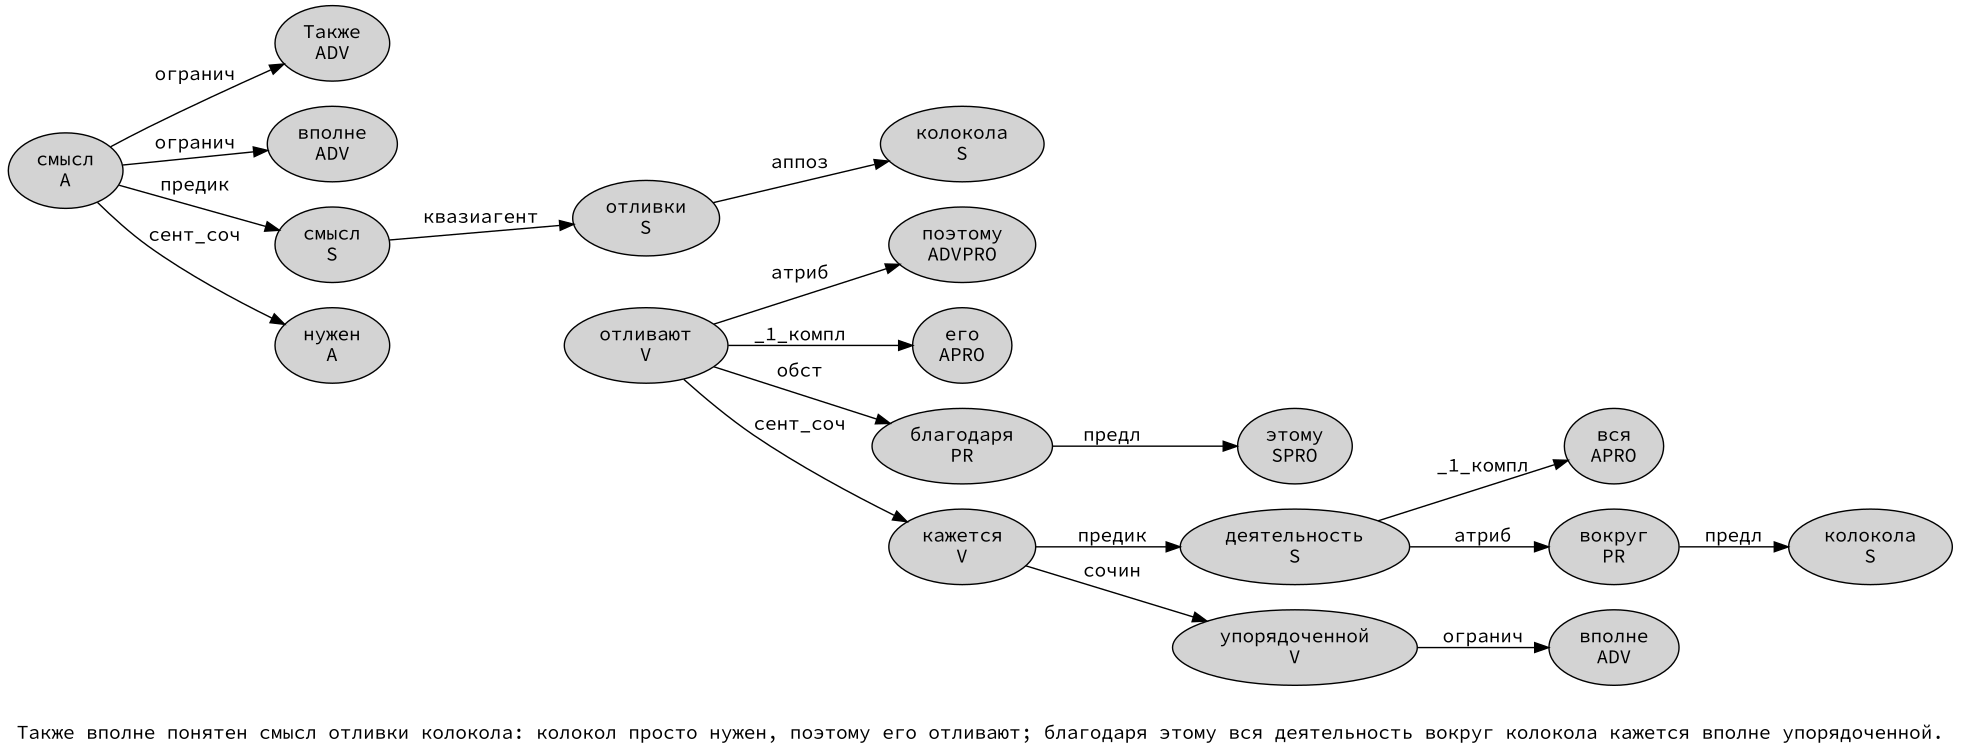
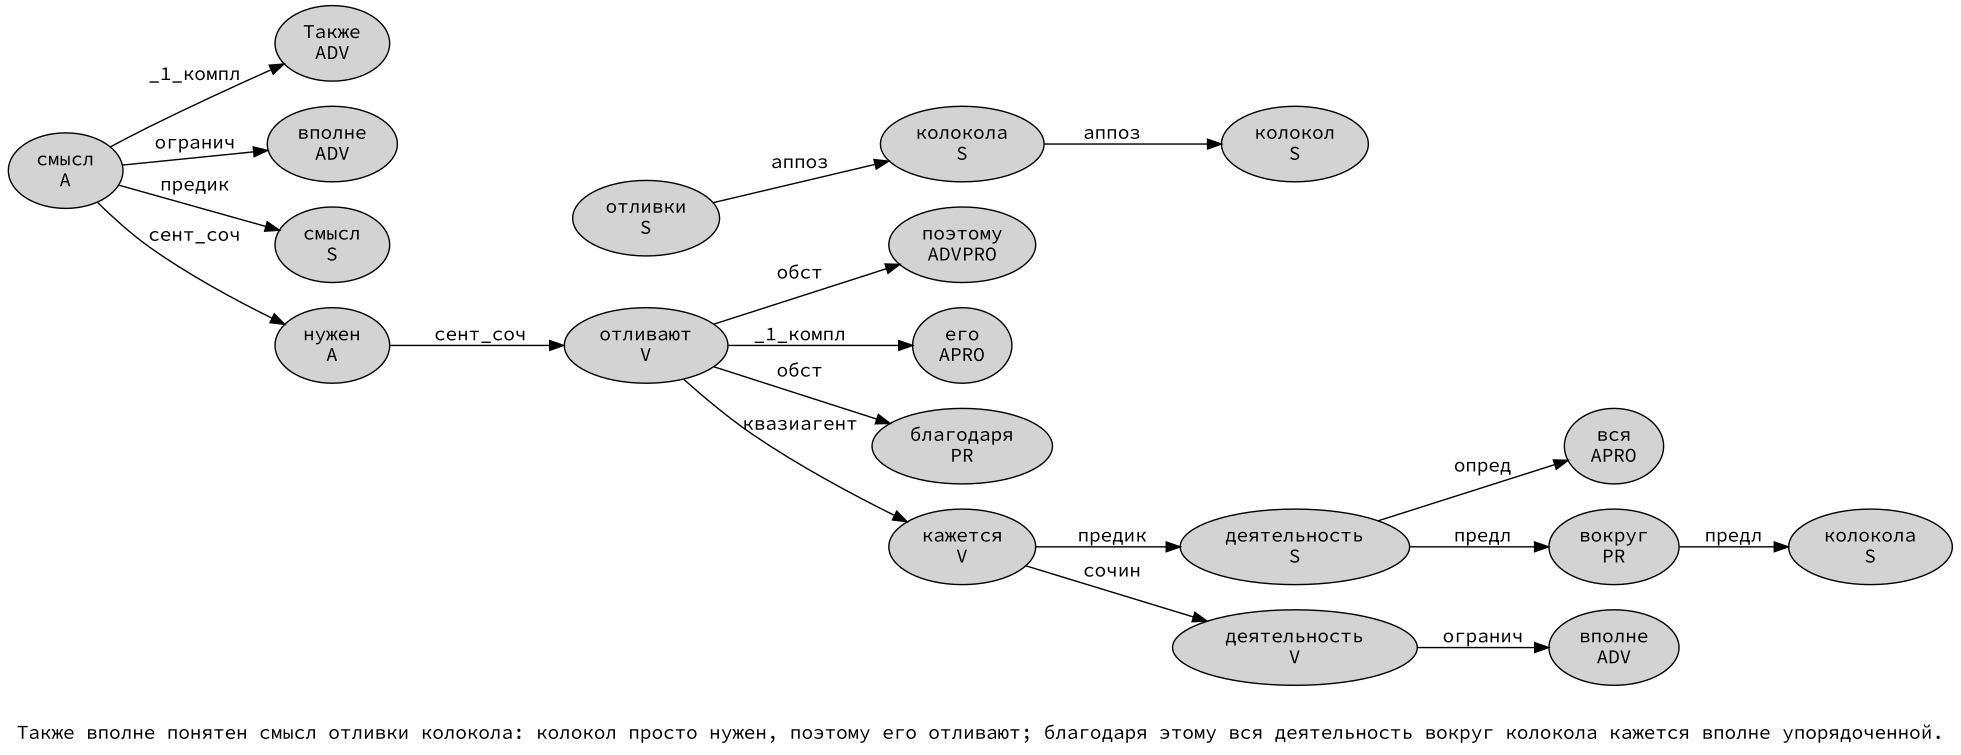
(195, 75) -> (195, 75)
none -> (1295, 144)
(474, 233) -> none
(800, 273) -> (800, 273)
none -> (470, 345)
(800, 424) -> (800, 424)
(1295, 446) -> none
(1483, 466) -> (1483, 466)
(1483, 536) -> (1483, 536)
(1295, 648) -> (1295, 648)
